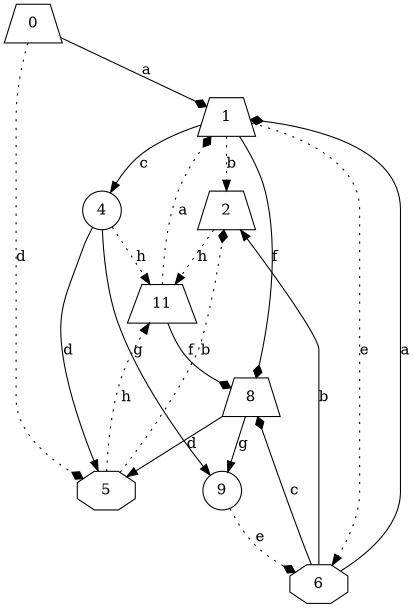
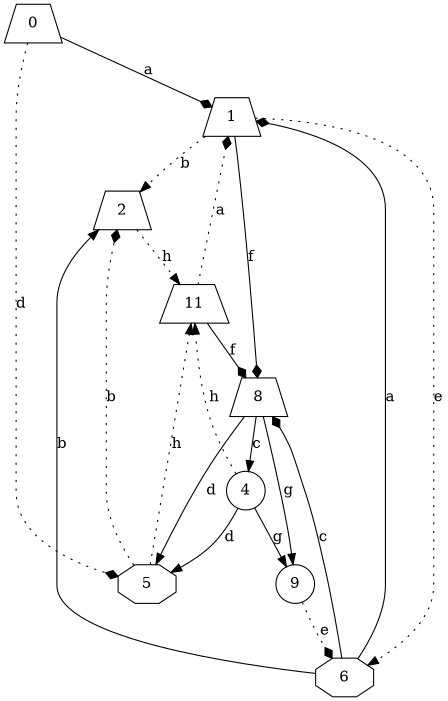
(153, 146) -> (253, 439)
